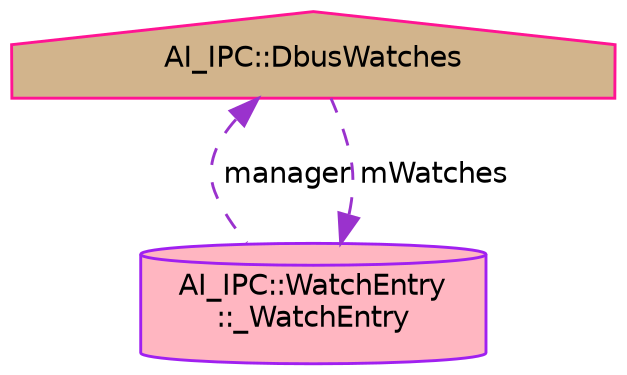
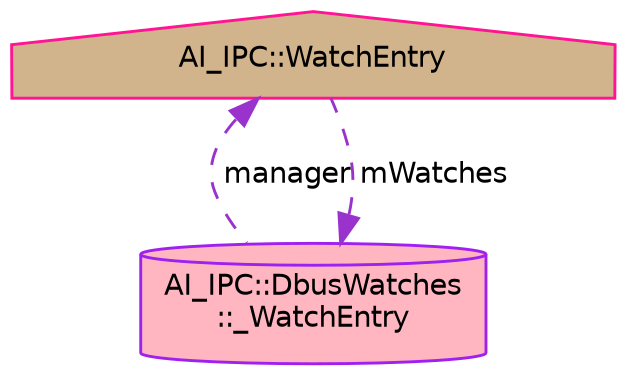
(313, 59) -> (313, 59)
(313, 304) -> (313, 304)
